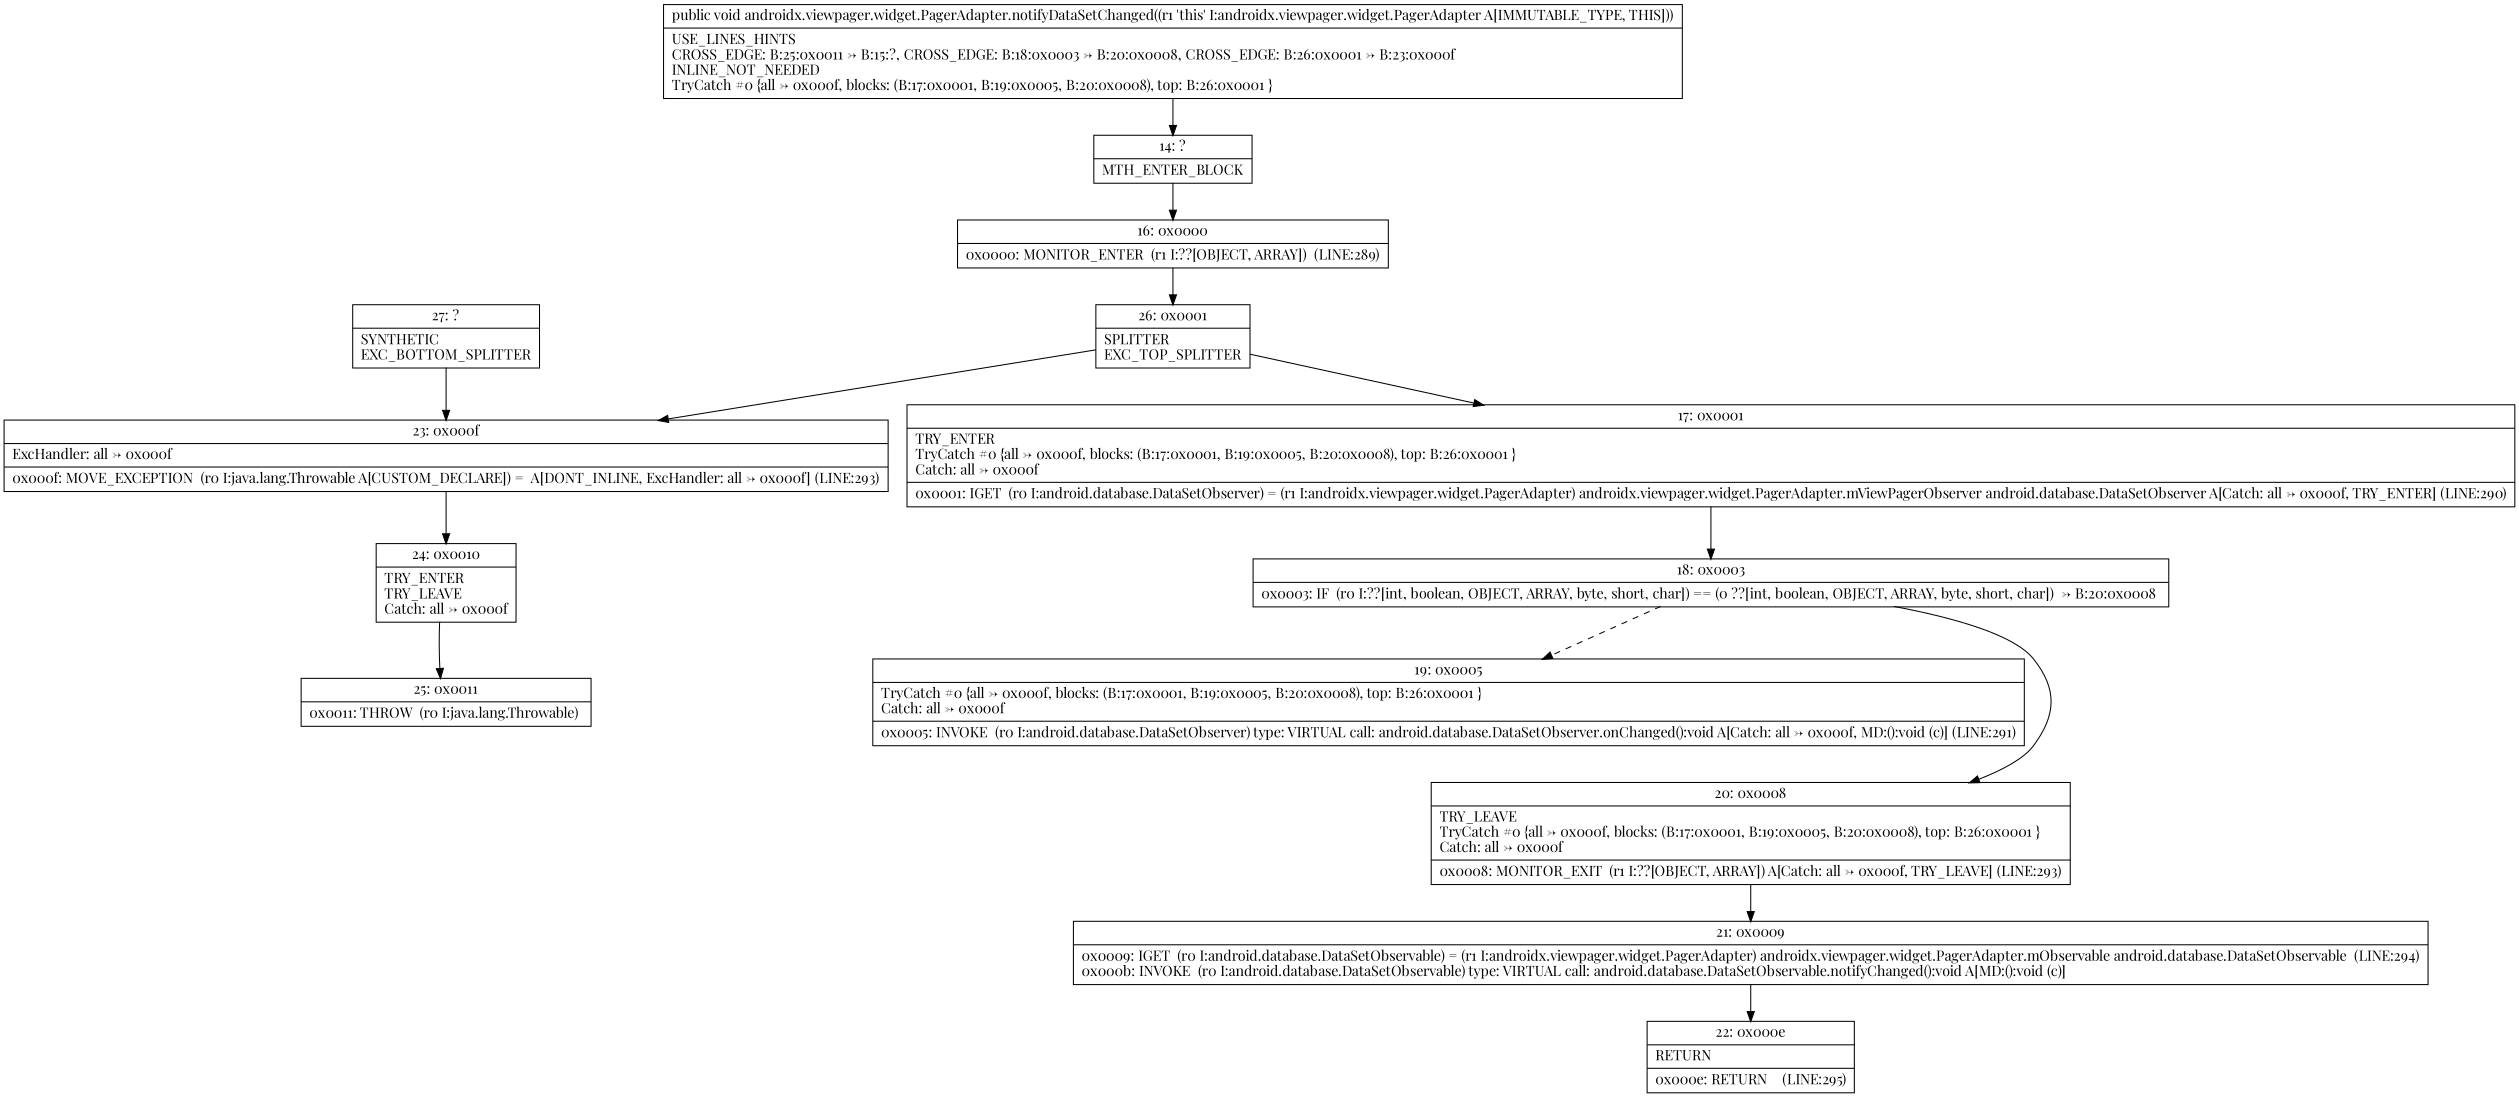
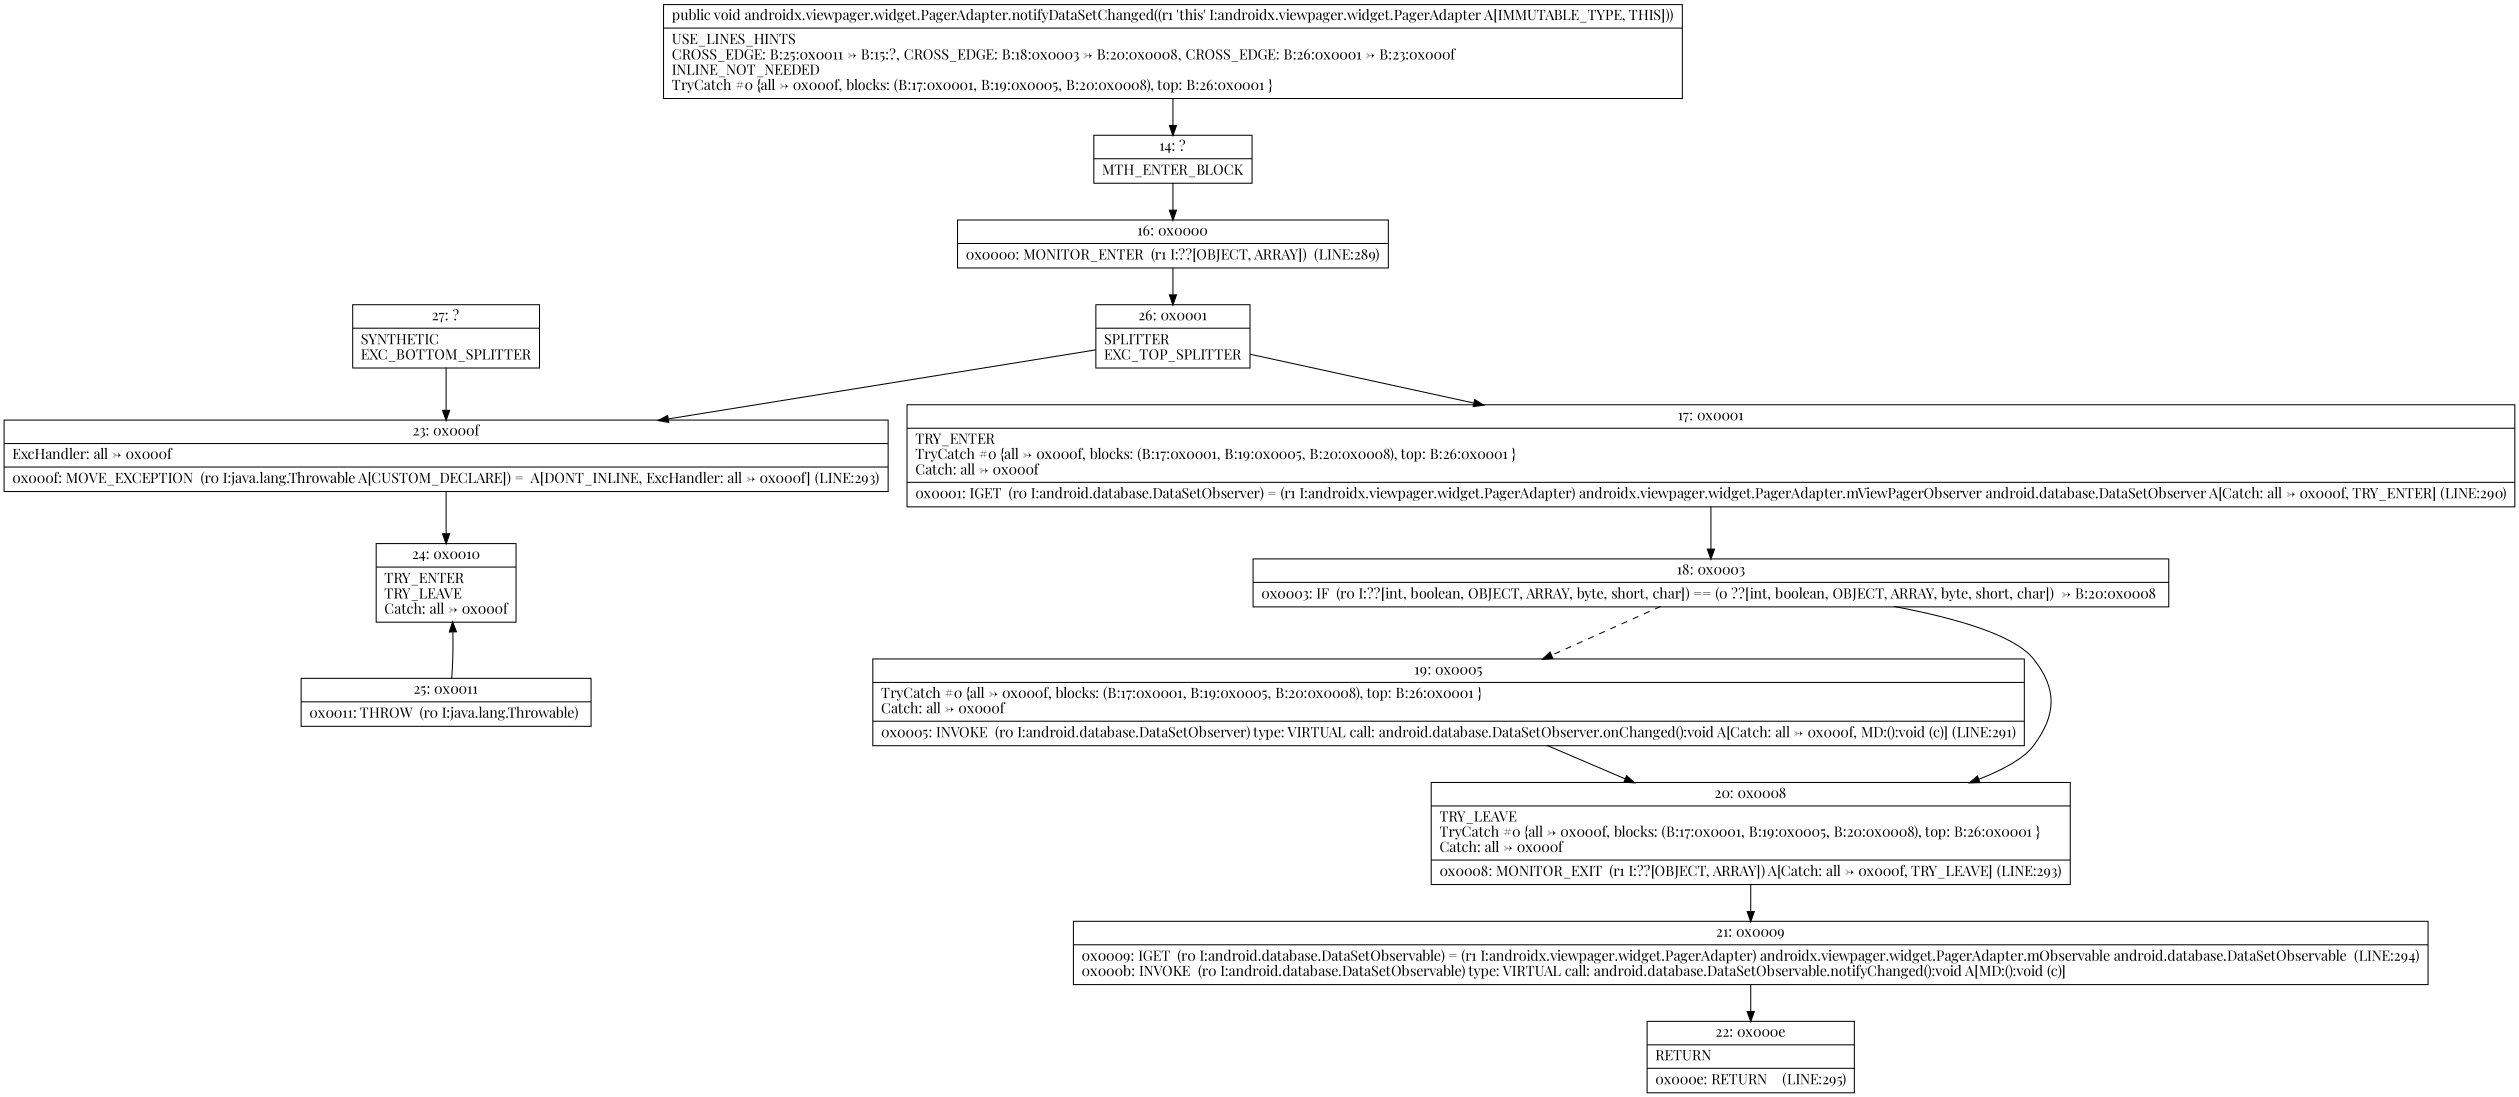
(439, 645) -> (453, 655)
none -> (1586, 762)
